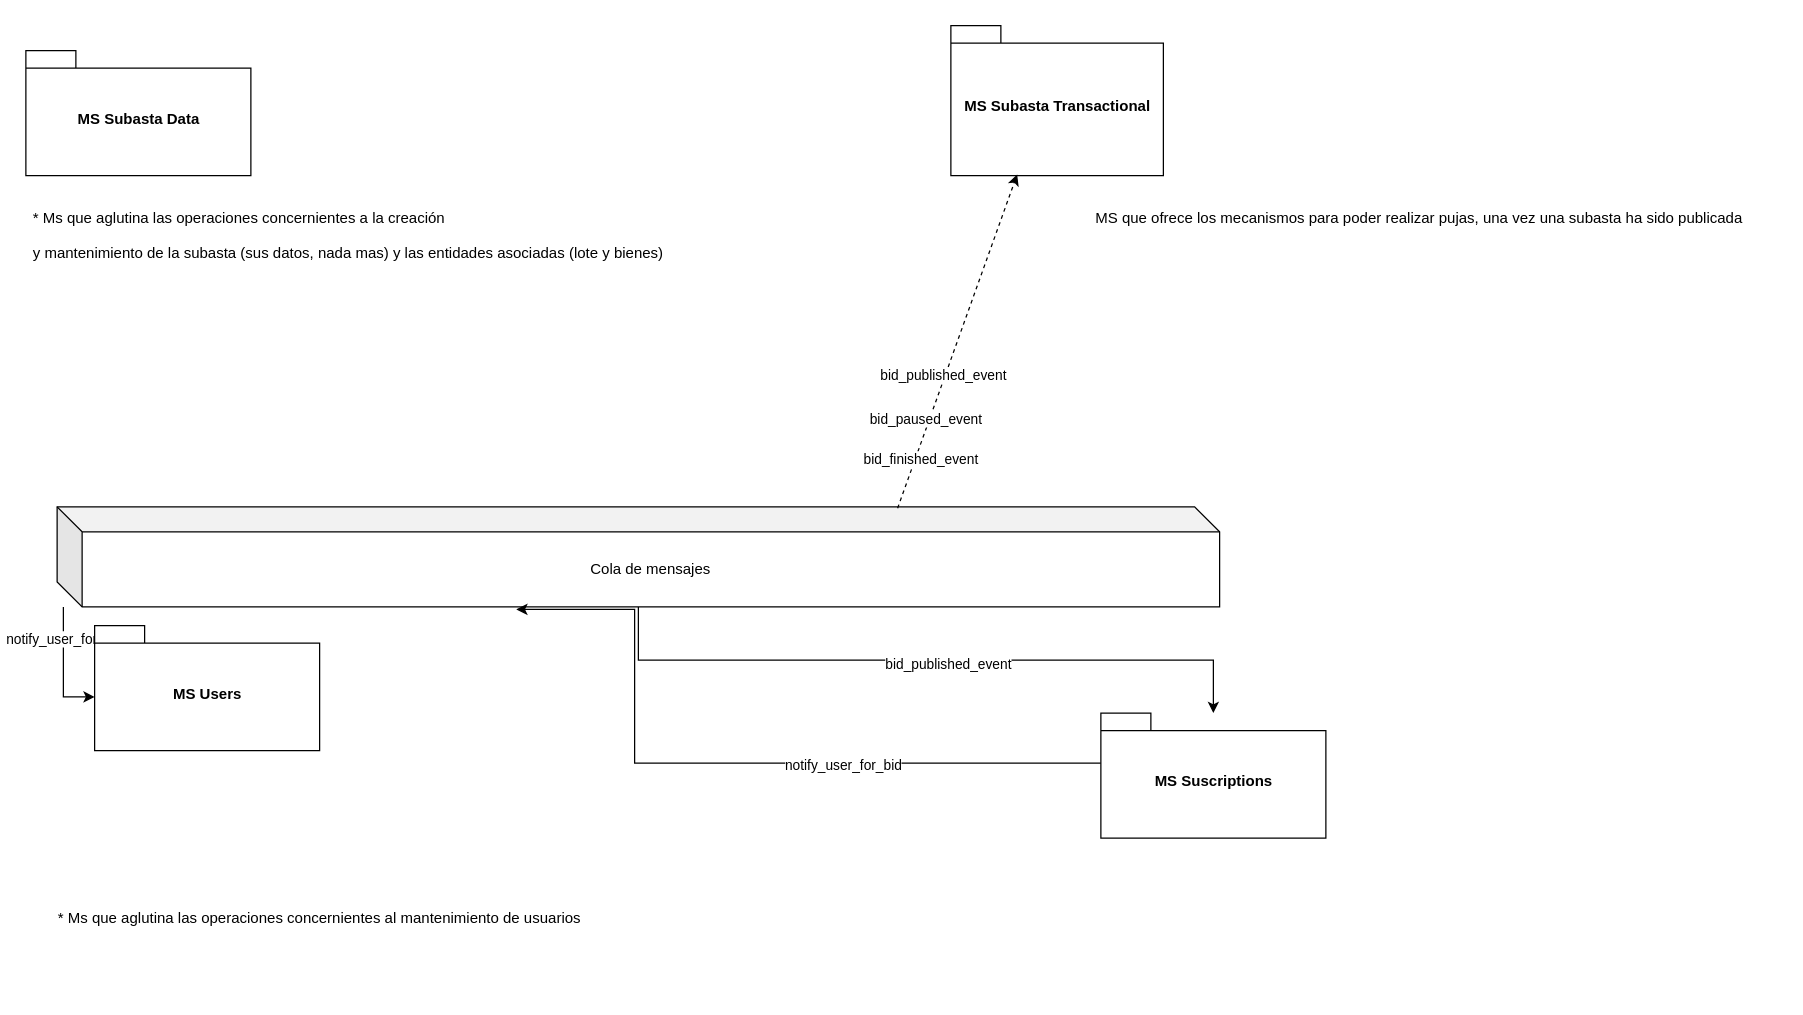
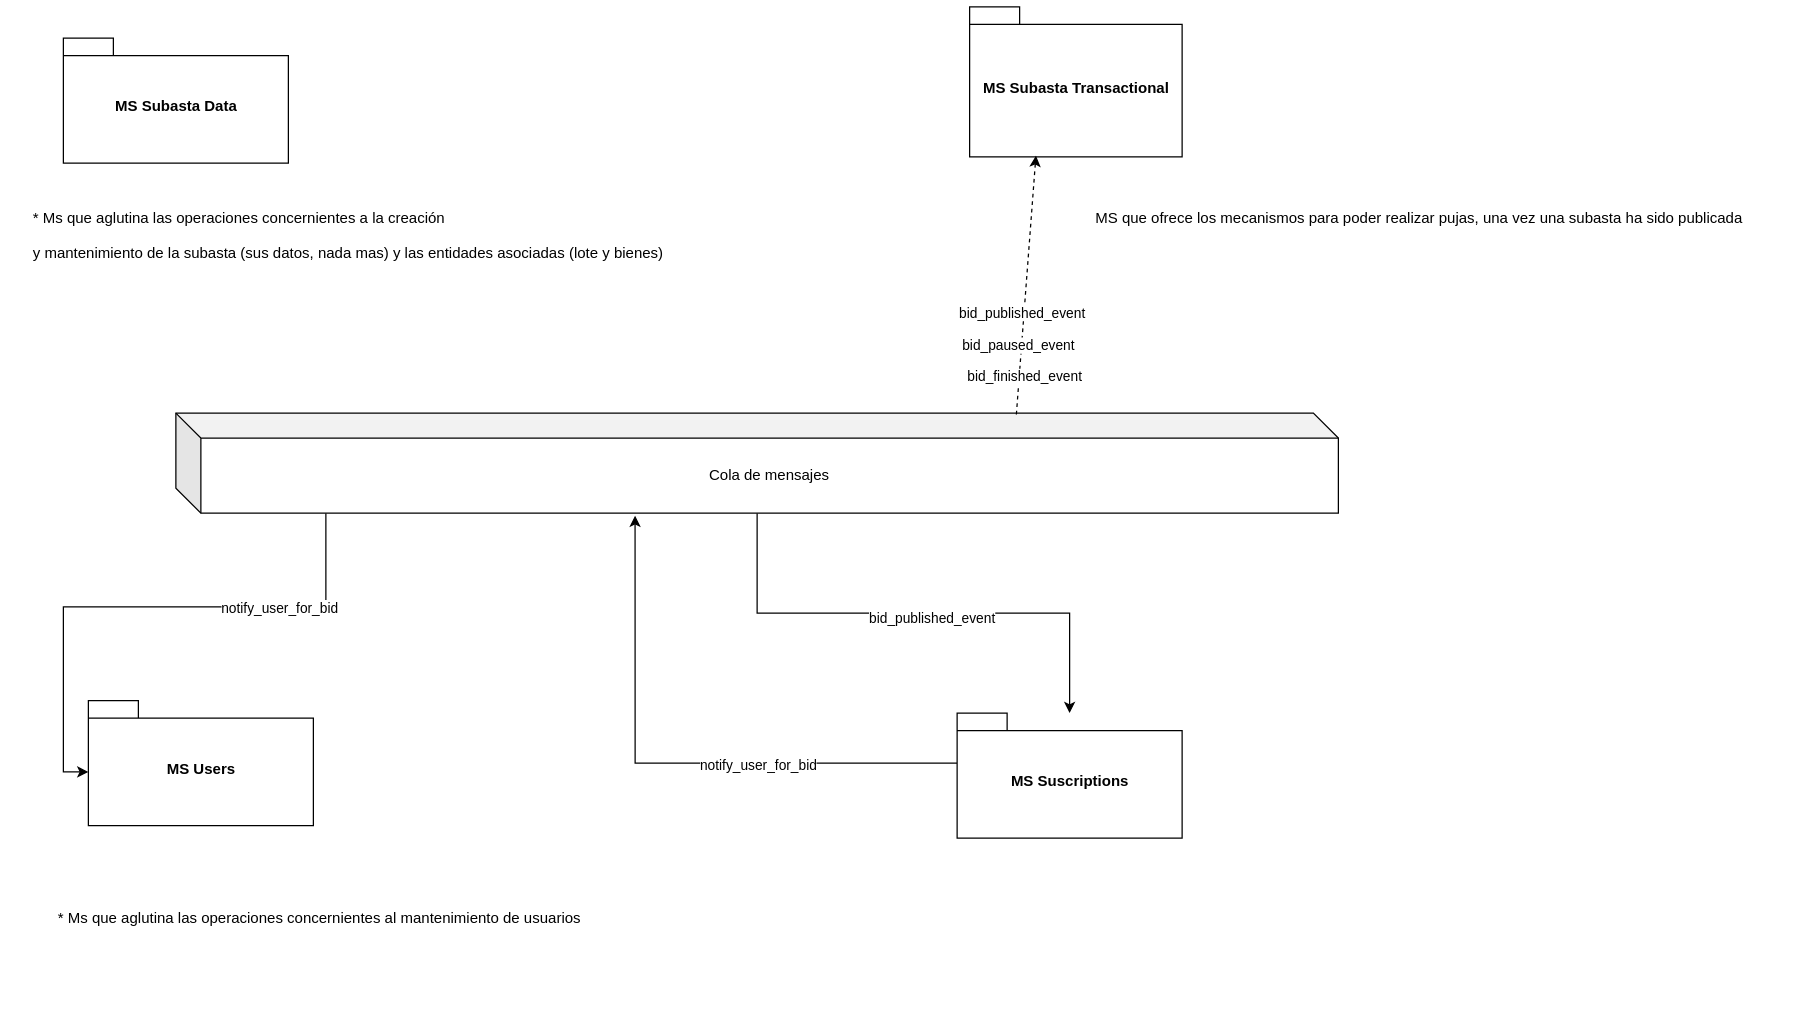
(1057, 101) -> (1076, 82)
(138, 113) -> (176, 101)
(638, 557) -> (757, 463)
(207, 688) -> (201, 763)
(1213, 776) -> (1069, 776)
